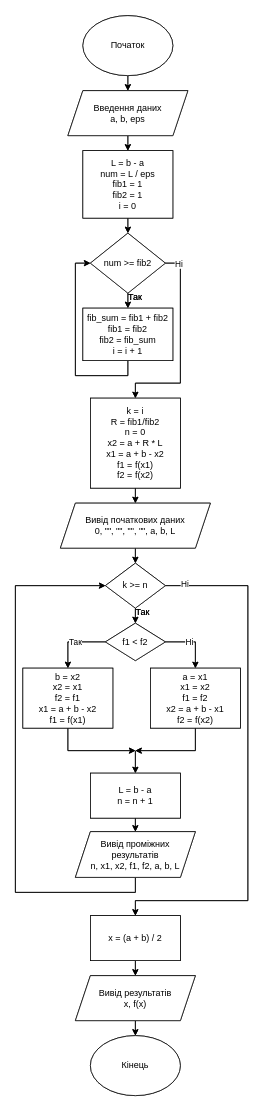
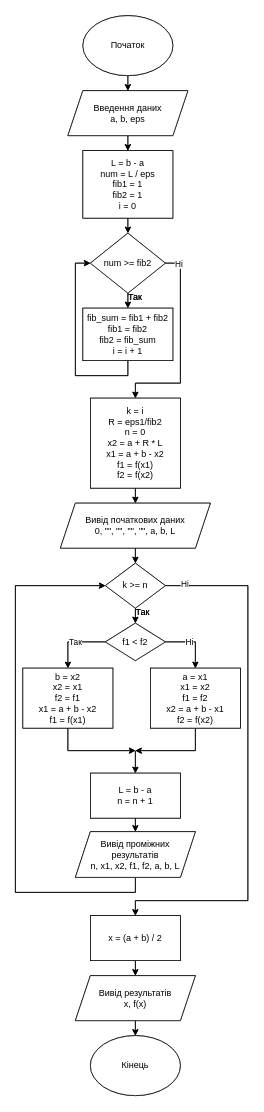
(135, 443) -> (135, 443)
